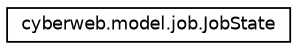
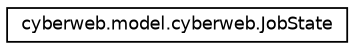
(149, 25) -> (177, 25)
